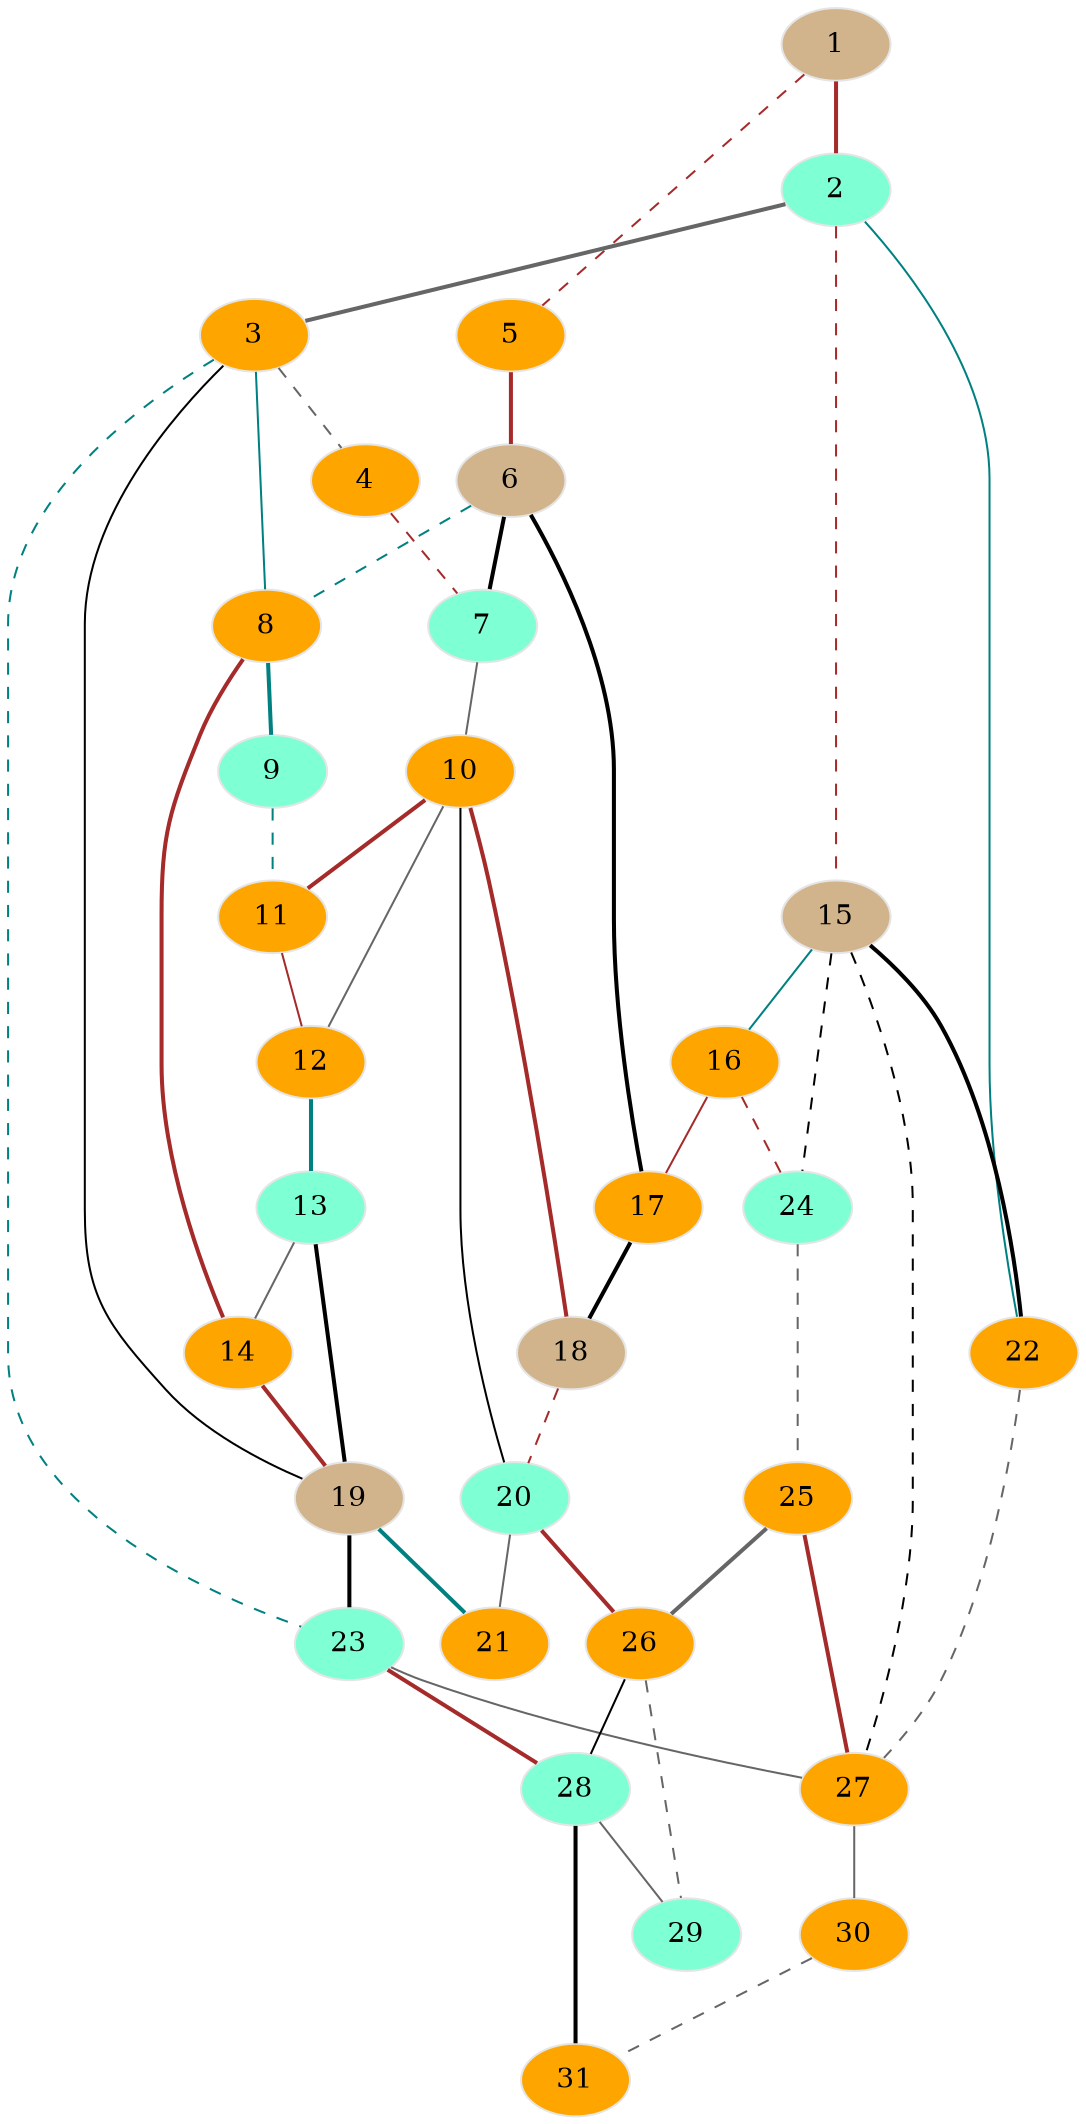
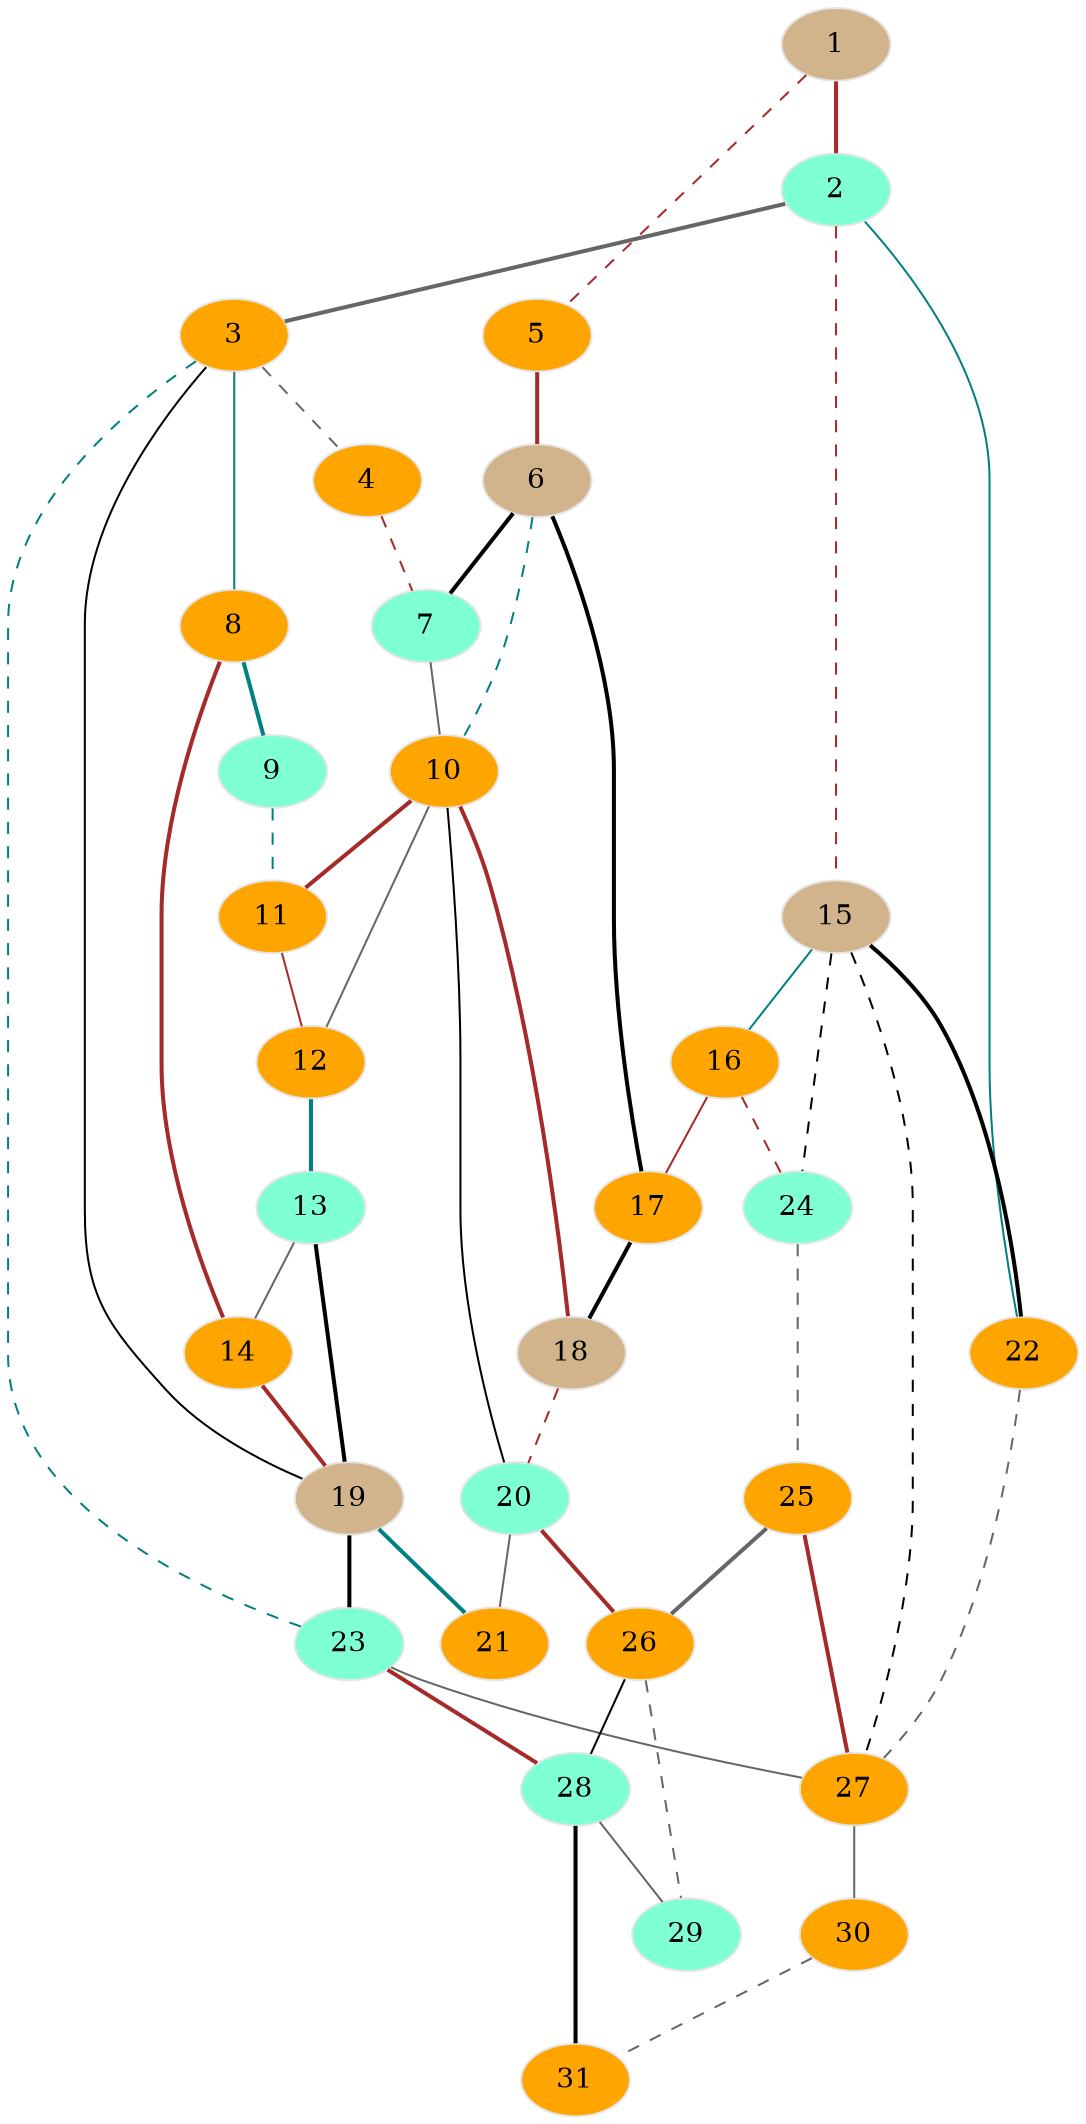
(389, 553) -> (509, 630)
